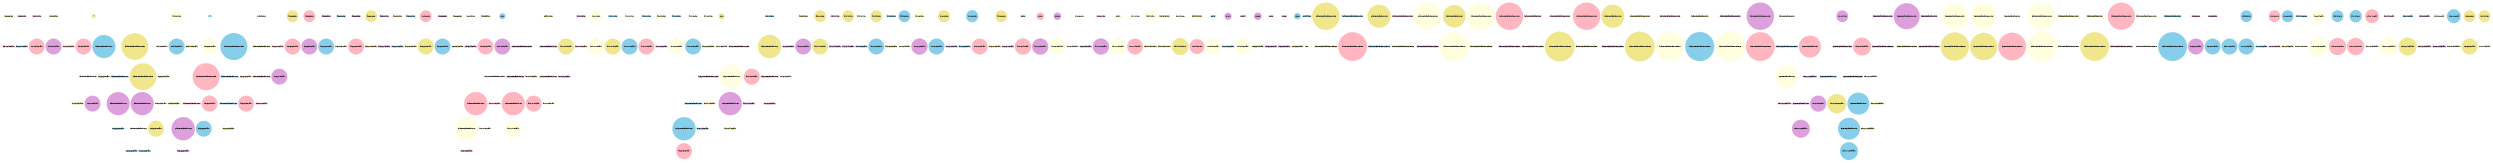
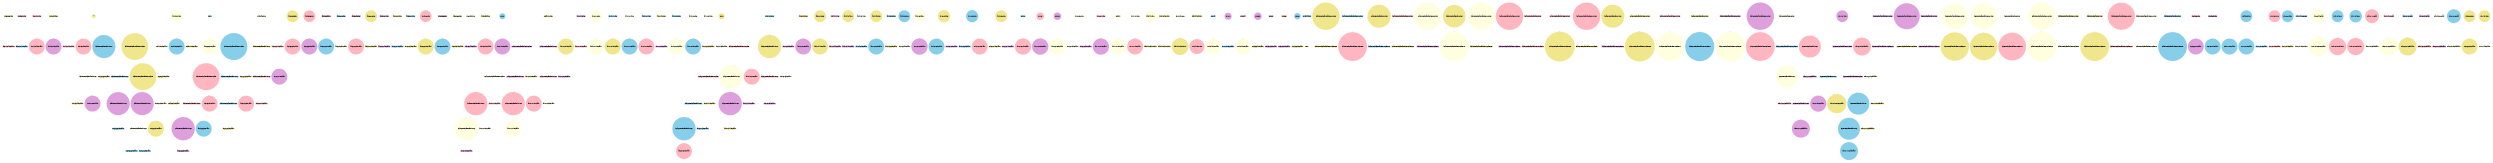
(210, 16) -> (210, 16)
